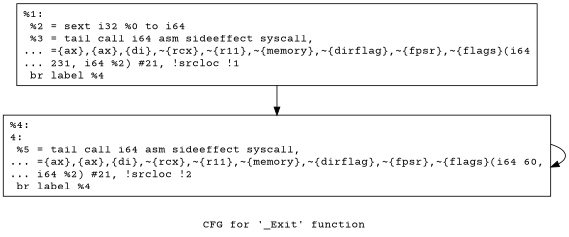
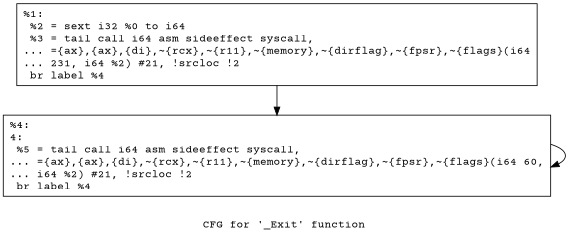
(132, 63) -> (132, 63)
